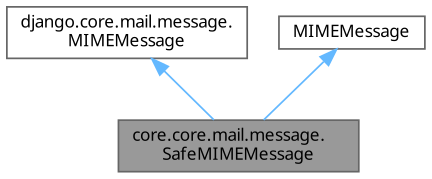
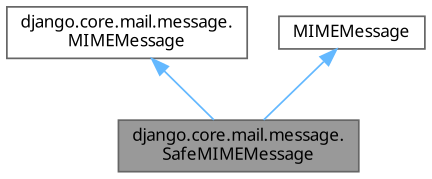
(239, 146) -> (239, 146)
